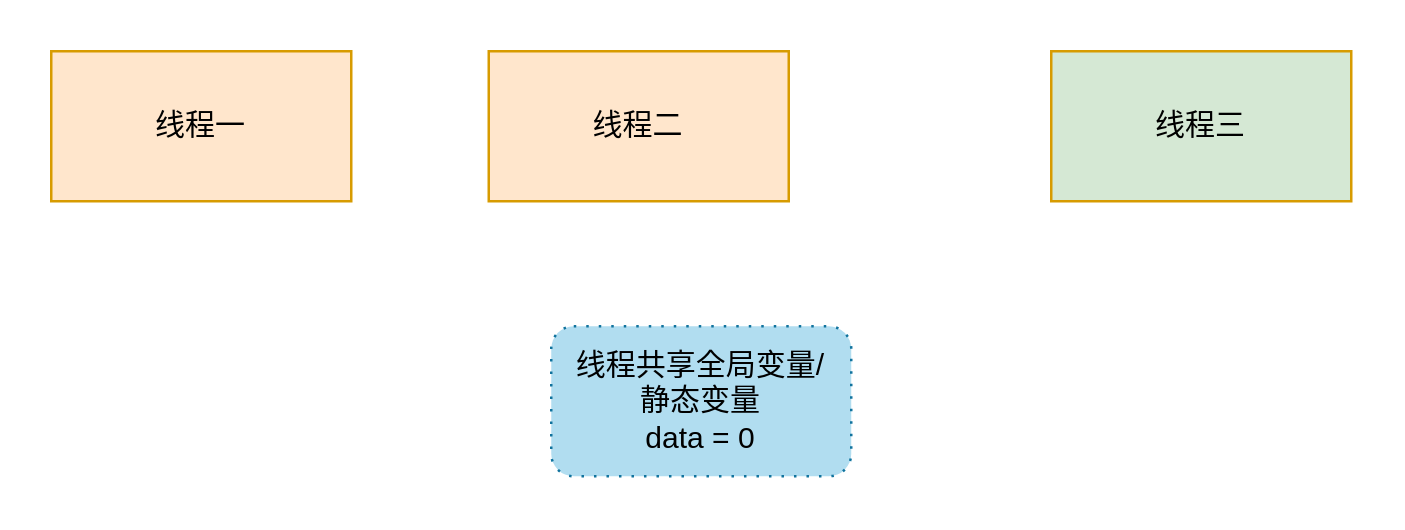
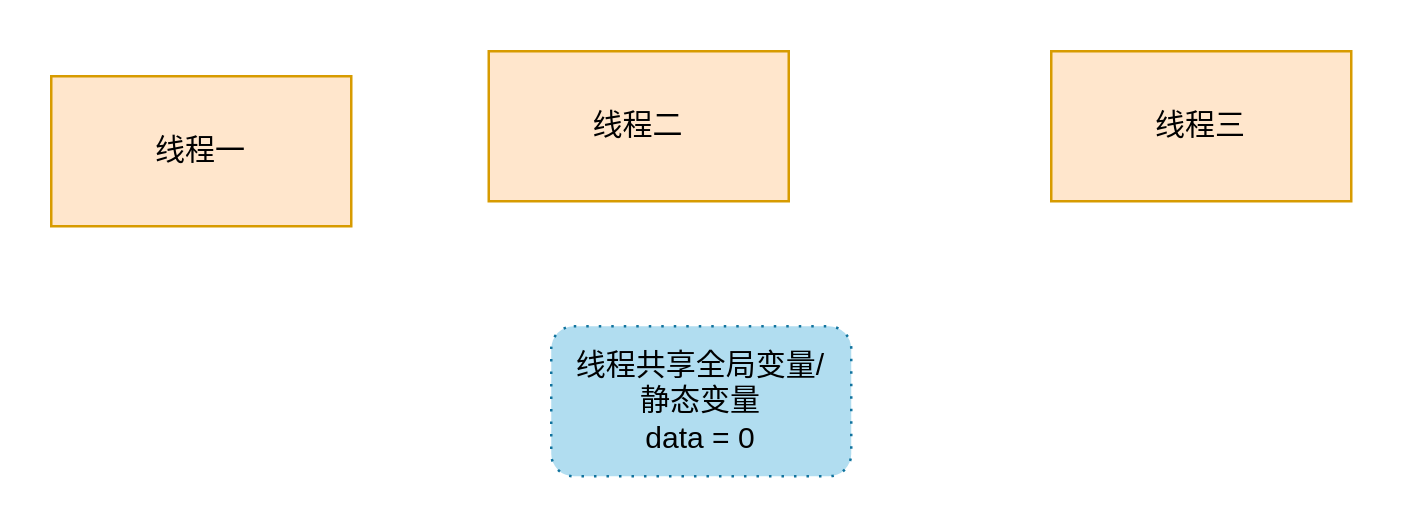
(201, 126) -> (201, 151)
(1201, 126) -> (1201, 126)
